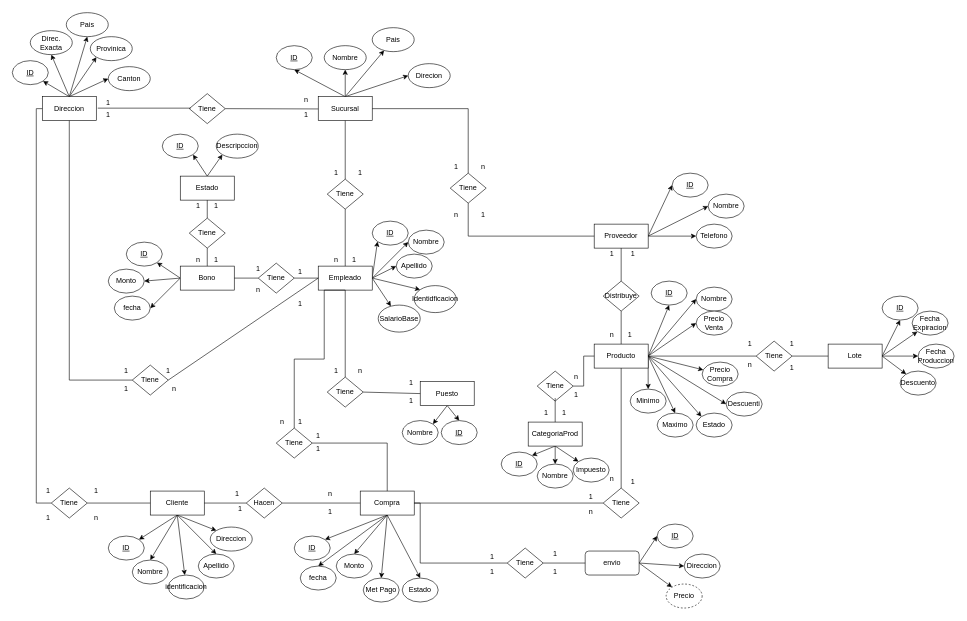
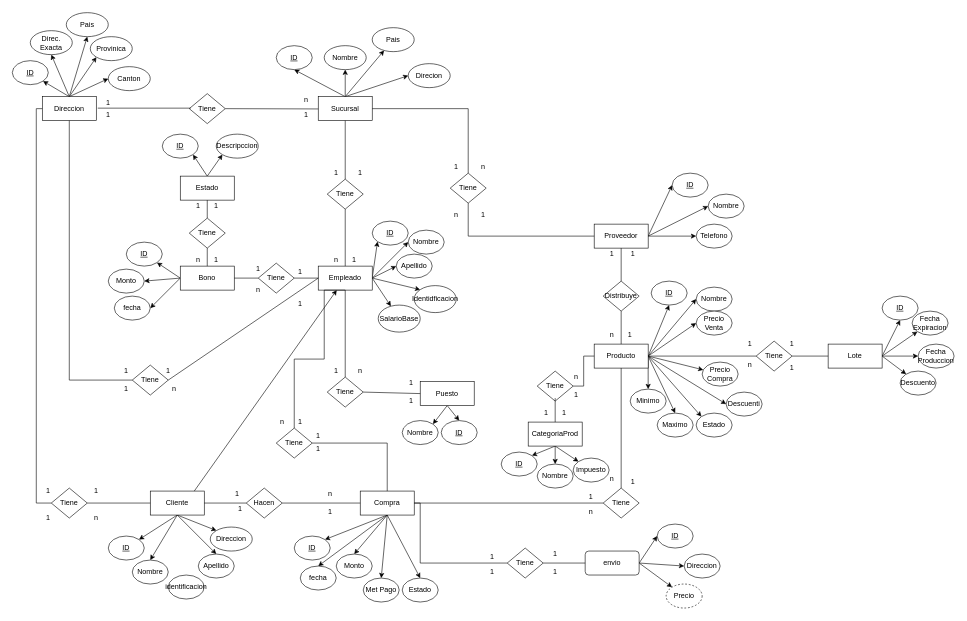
(181, 546) -> (264, 392)
